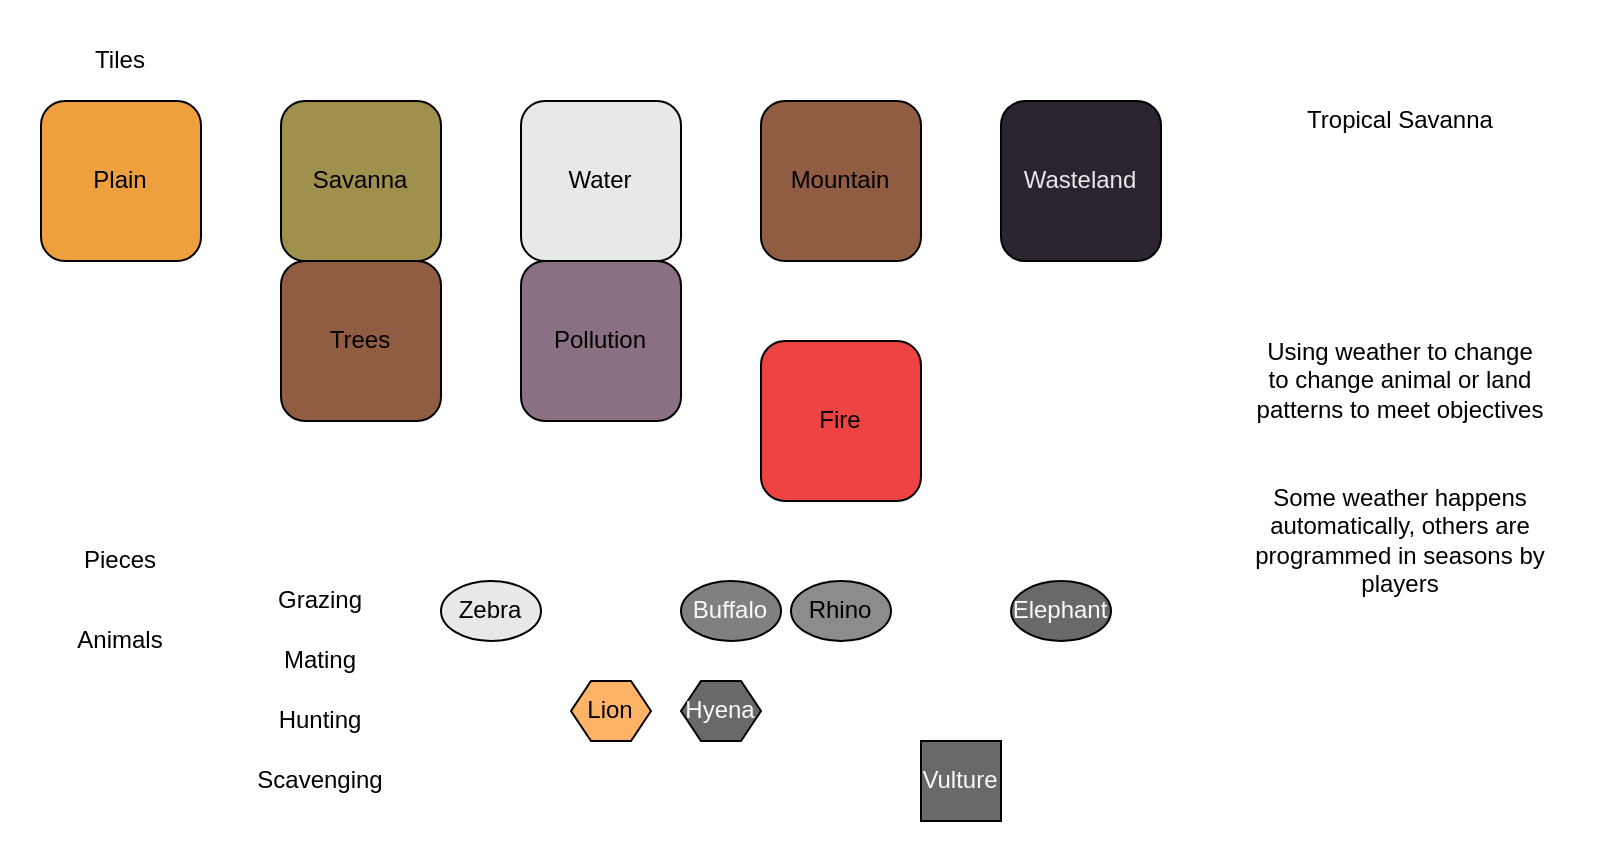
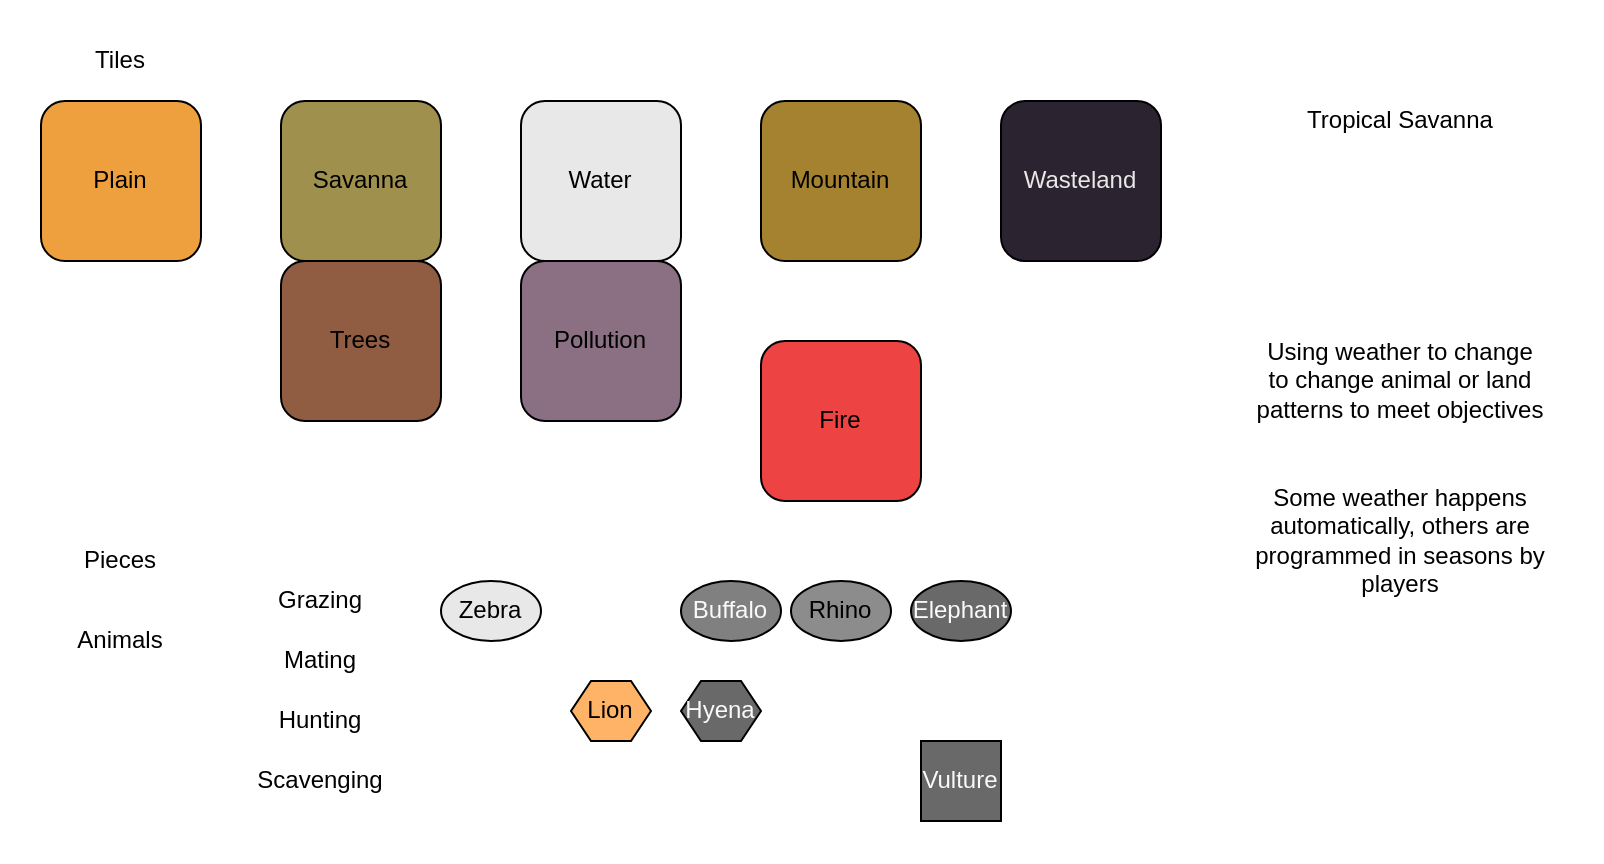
(841, 181) -> (841, 181)
(1061, 611) -> (961, 611)
